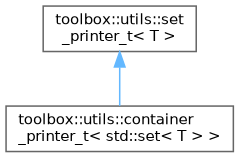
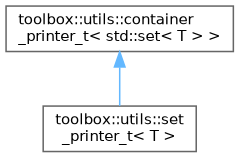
(120, 87) -> (120, 87)
